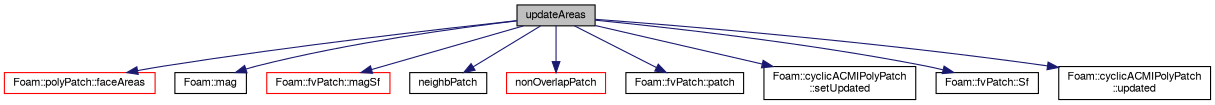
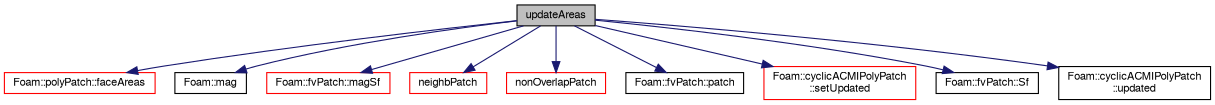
(448, 83) -> (448, 83)
(840, 83) -> (840, 83)
